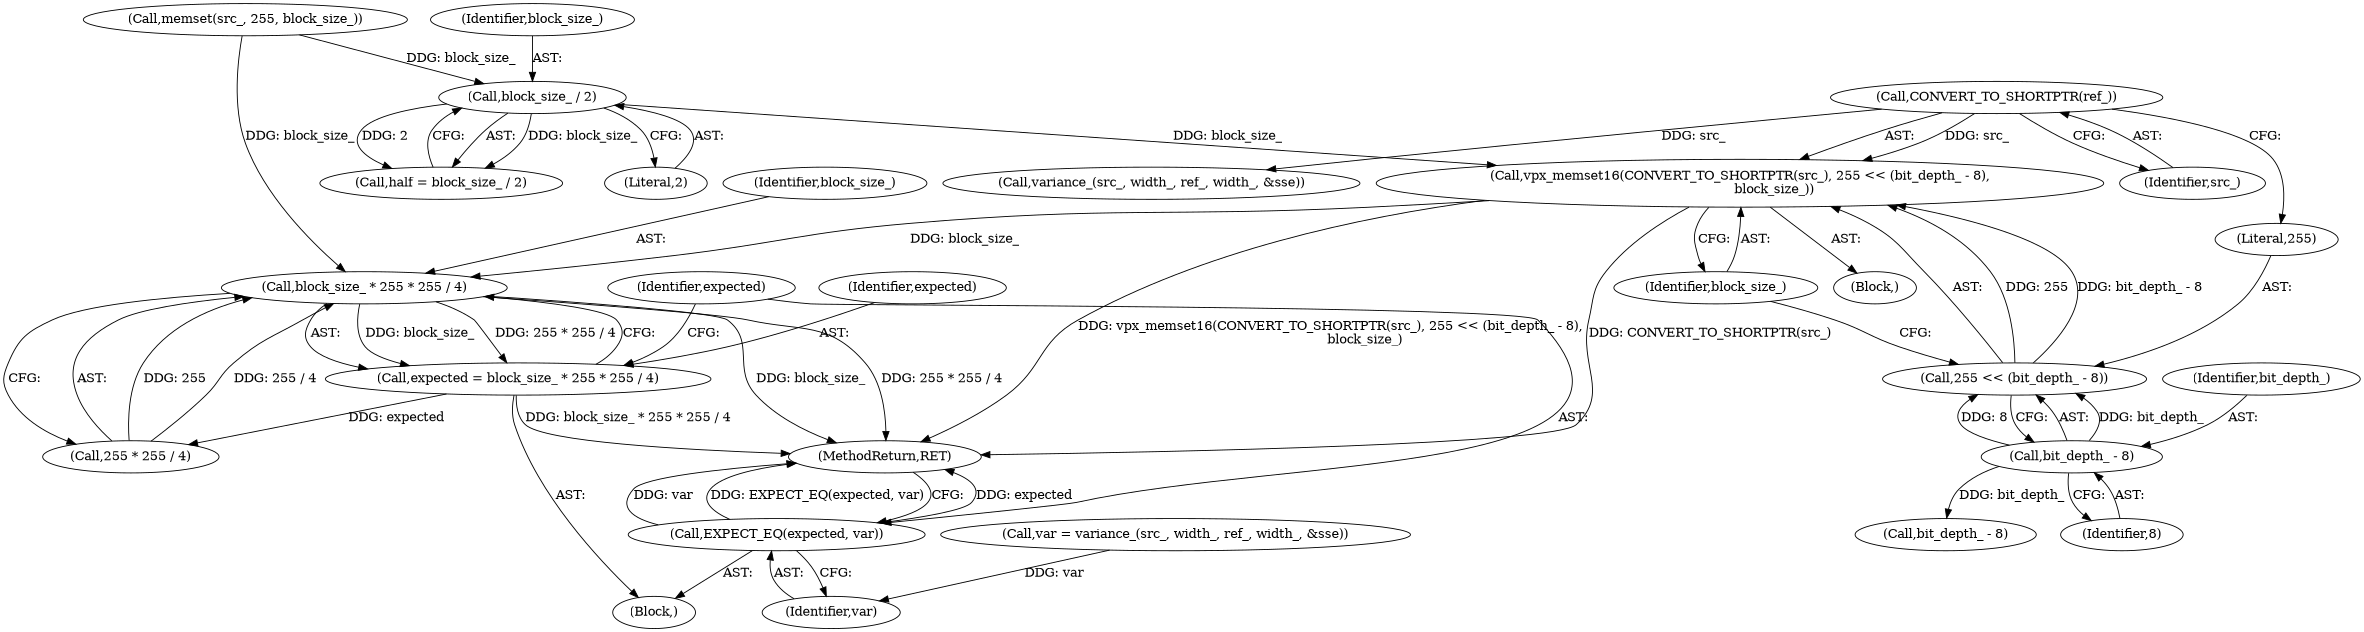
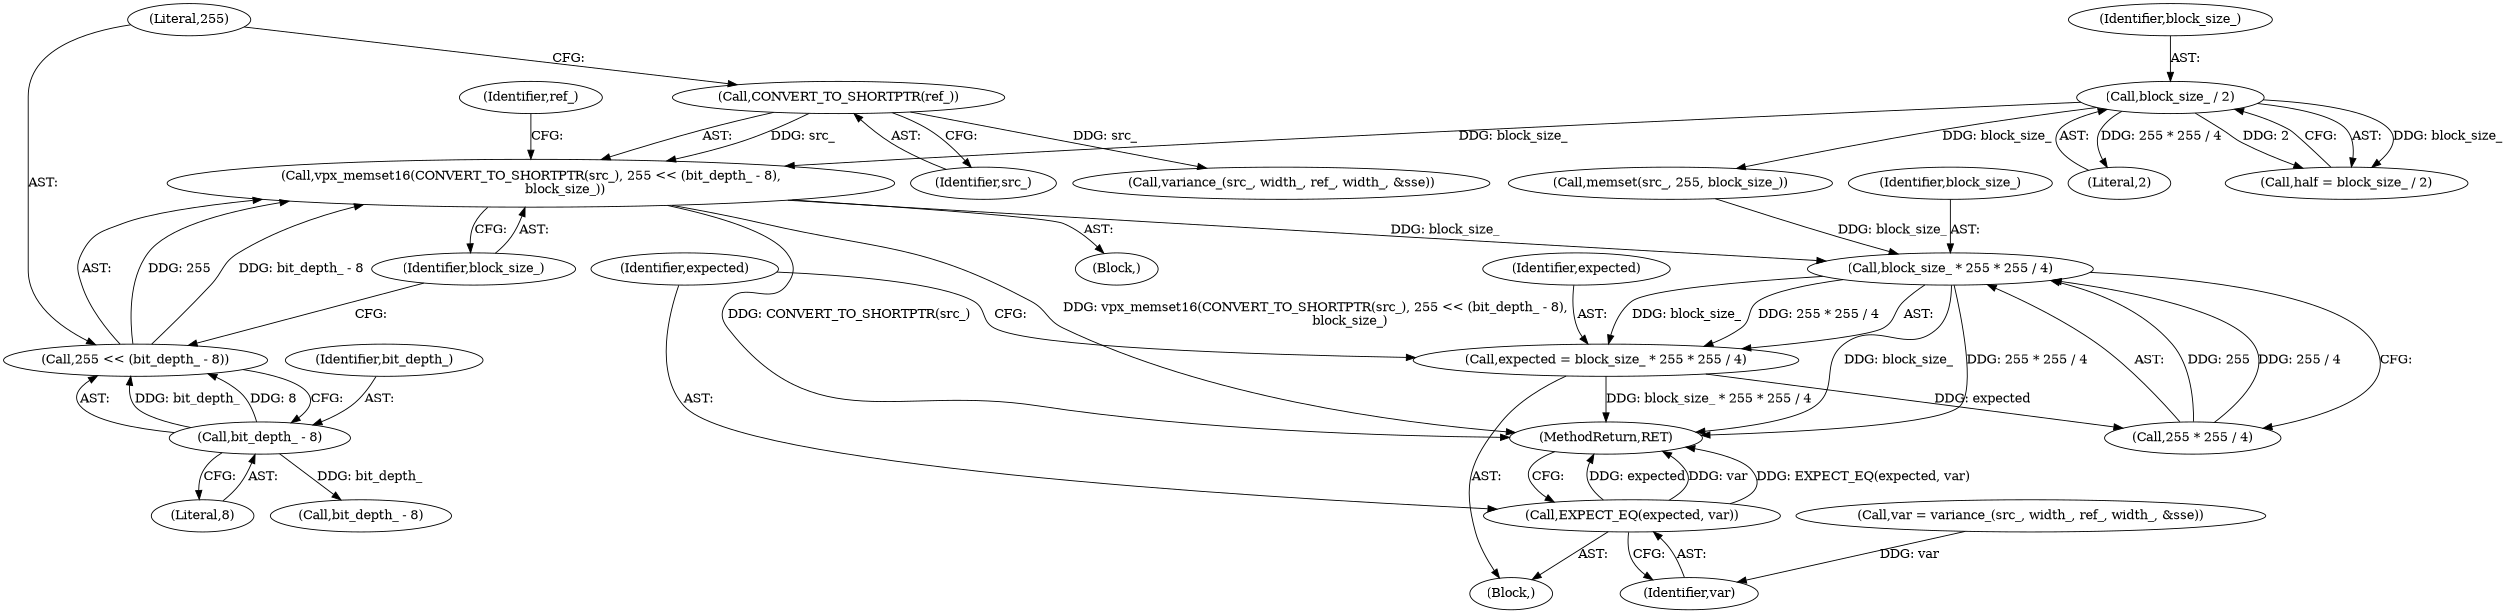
(387, 58) -> (1920, 133)
none -> (531, 97)
(2224, 132) -> (486, 55)
(668, 136) -> (2161, 136)
(593, 311) -> none
(2122, 535) -> (203, 516)
